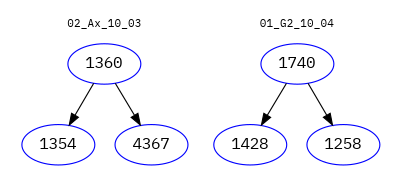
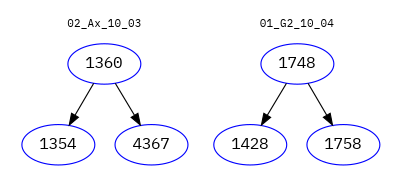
(297, 64) -> (297, 64)
(343, 145) -> (343, 145)
